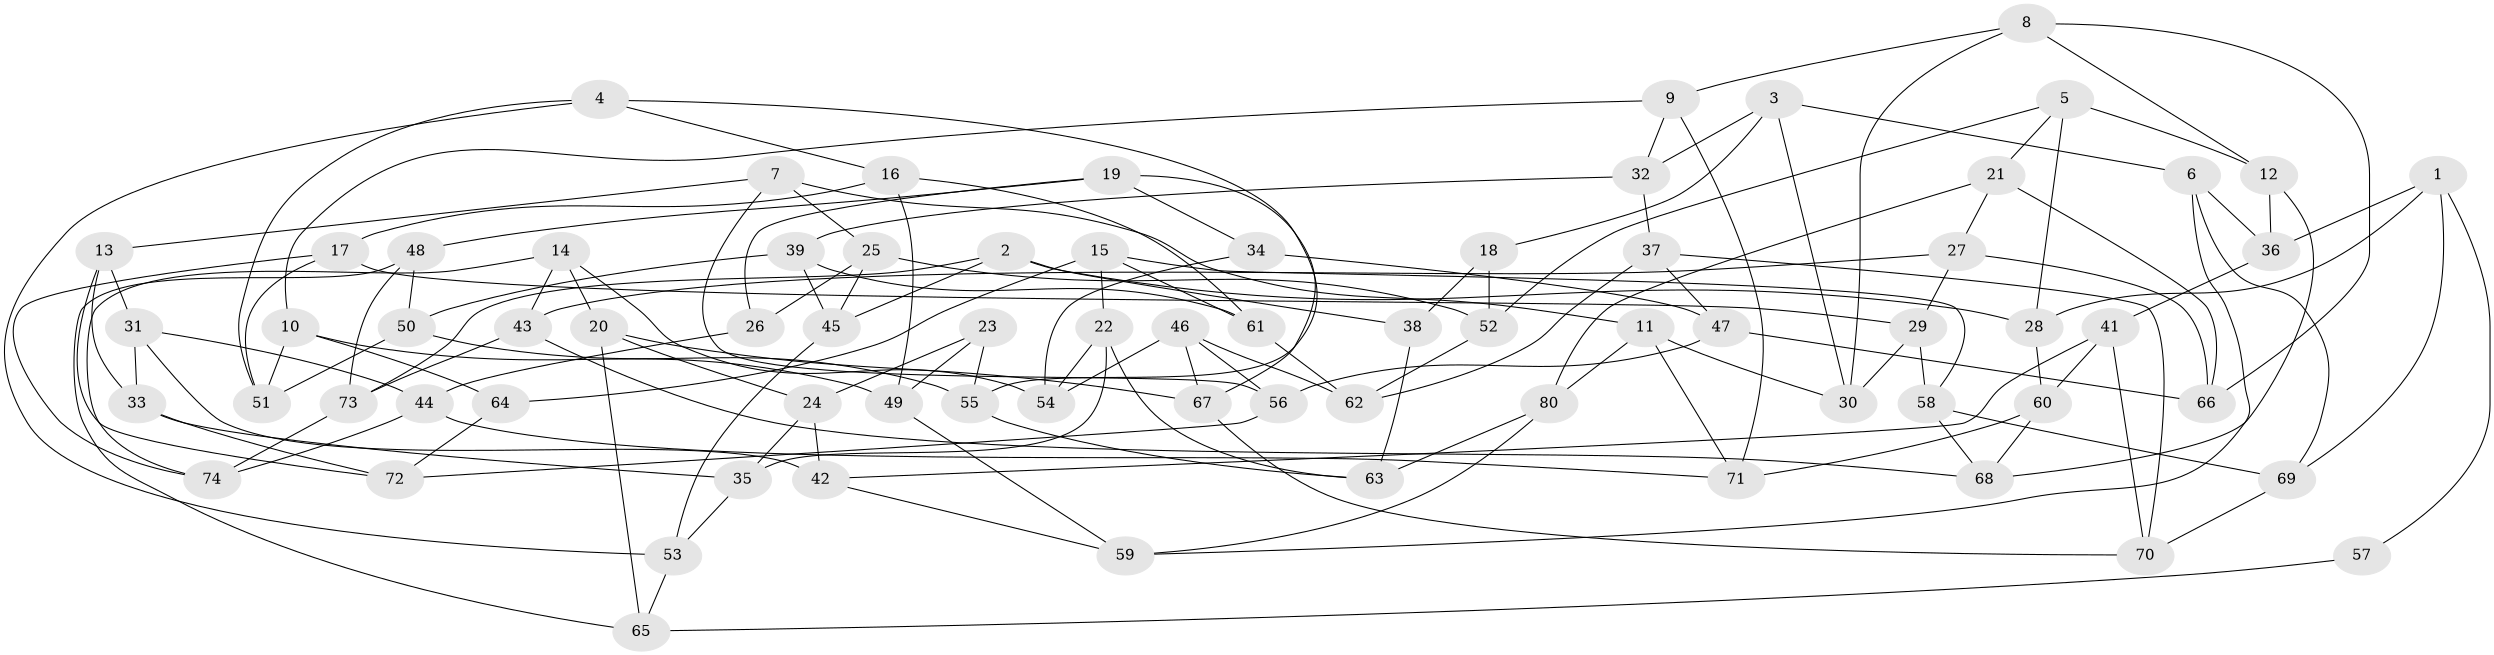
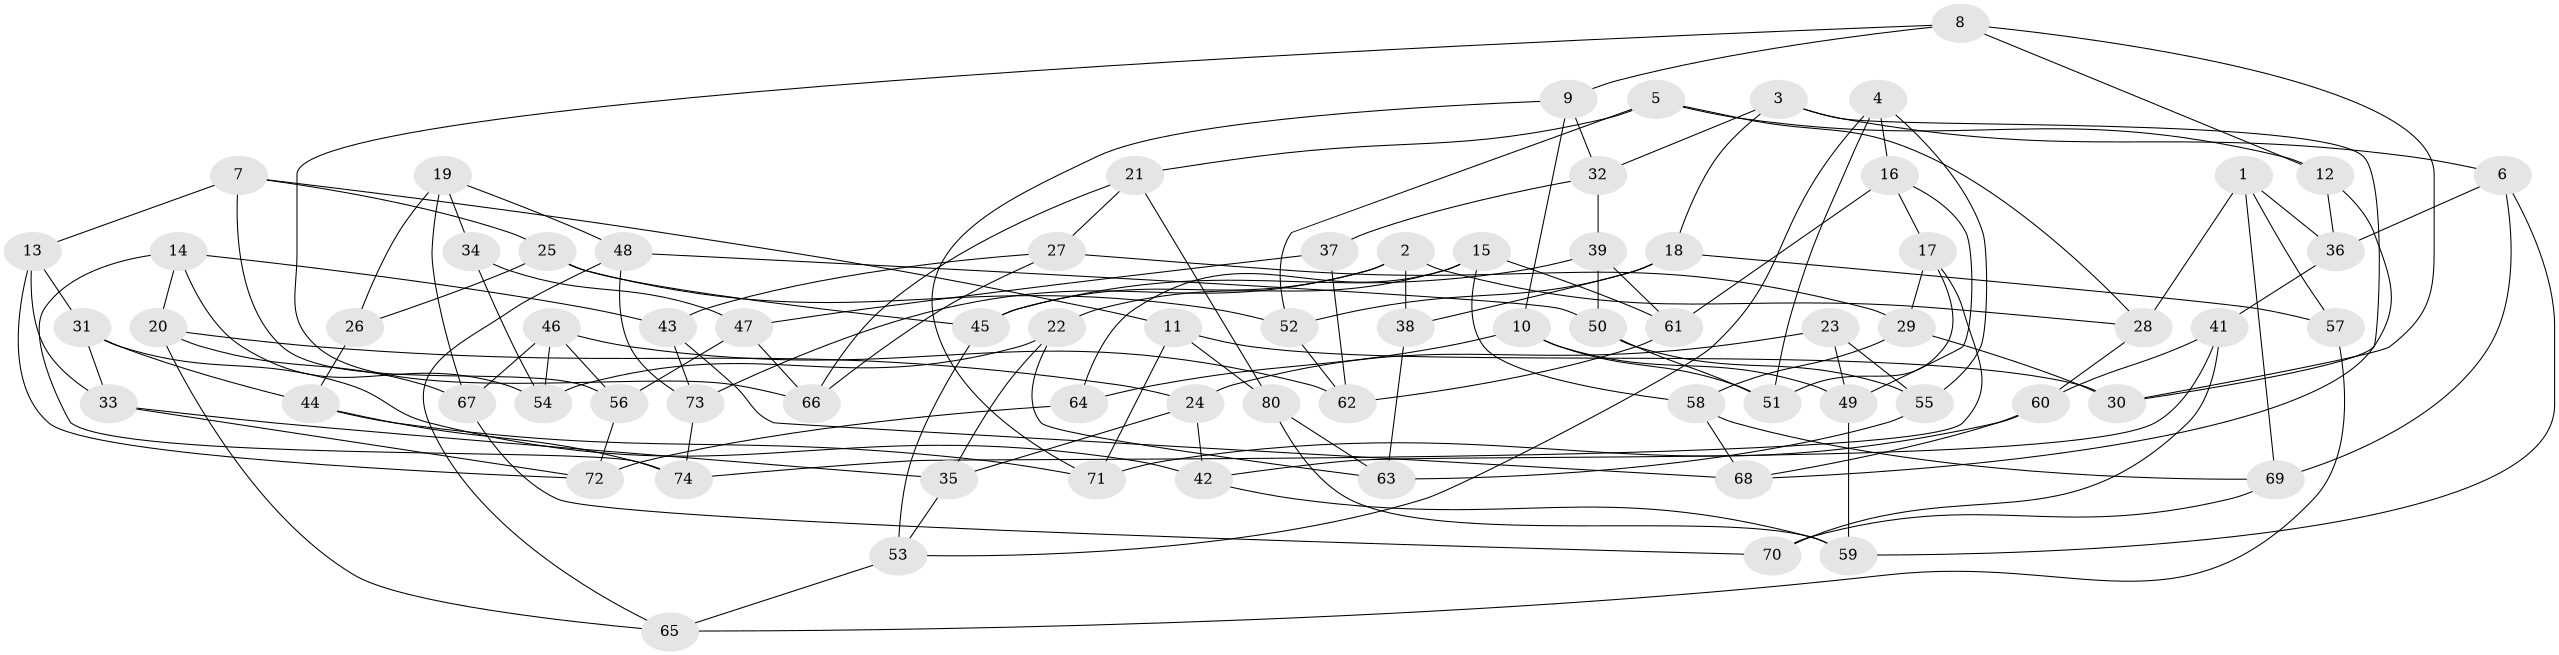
none -> (2007, 283)
(2031, 287) -> none
